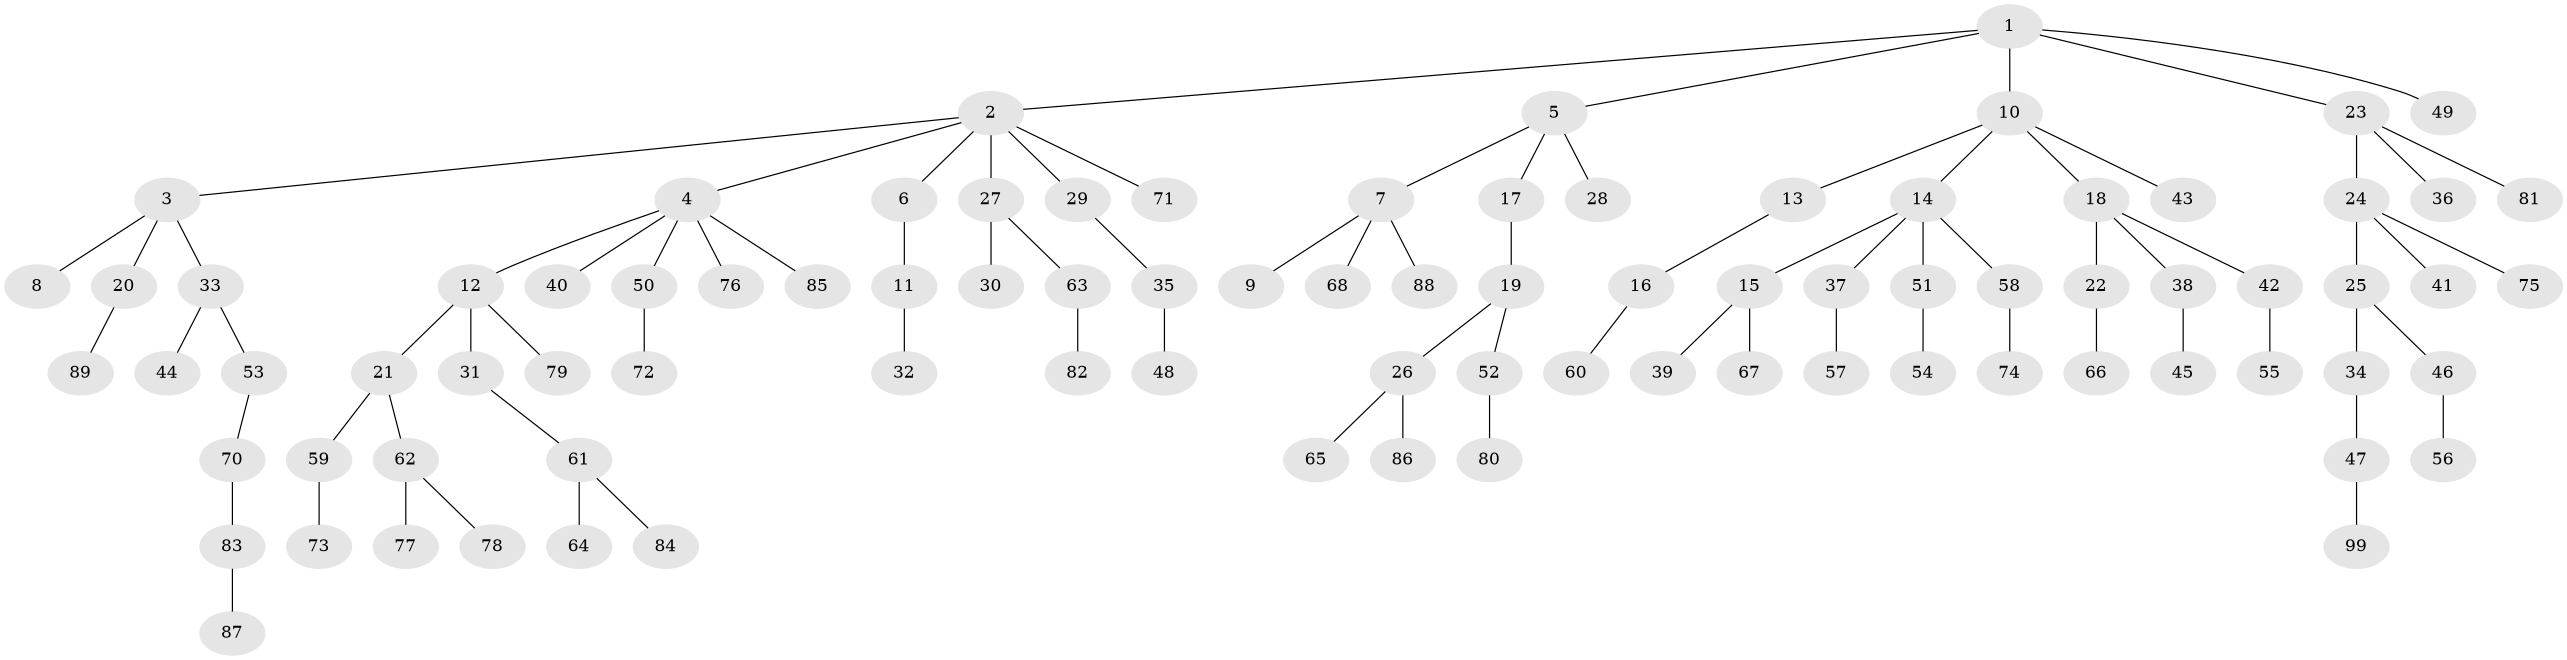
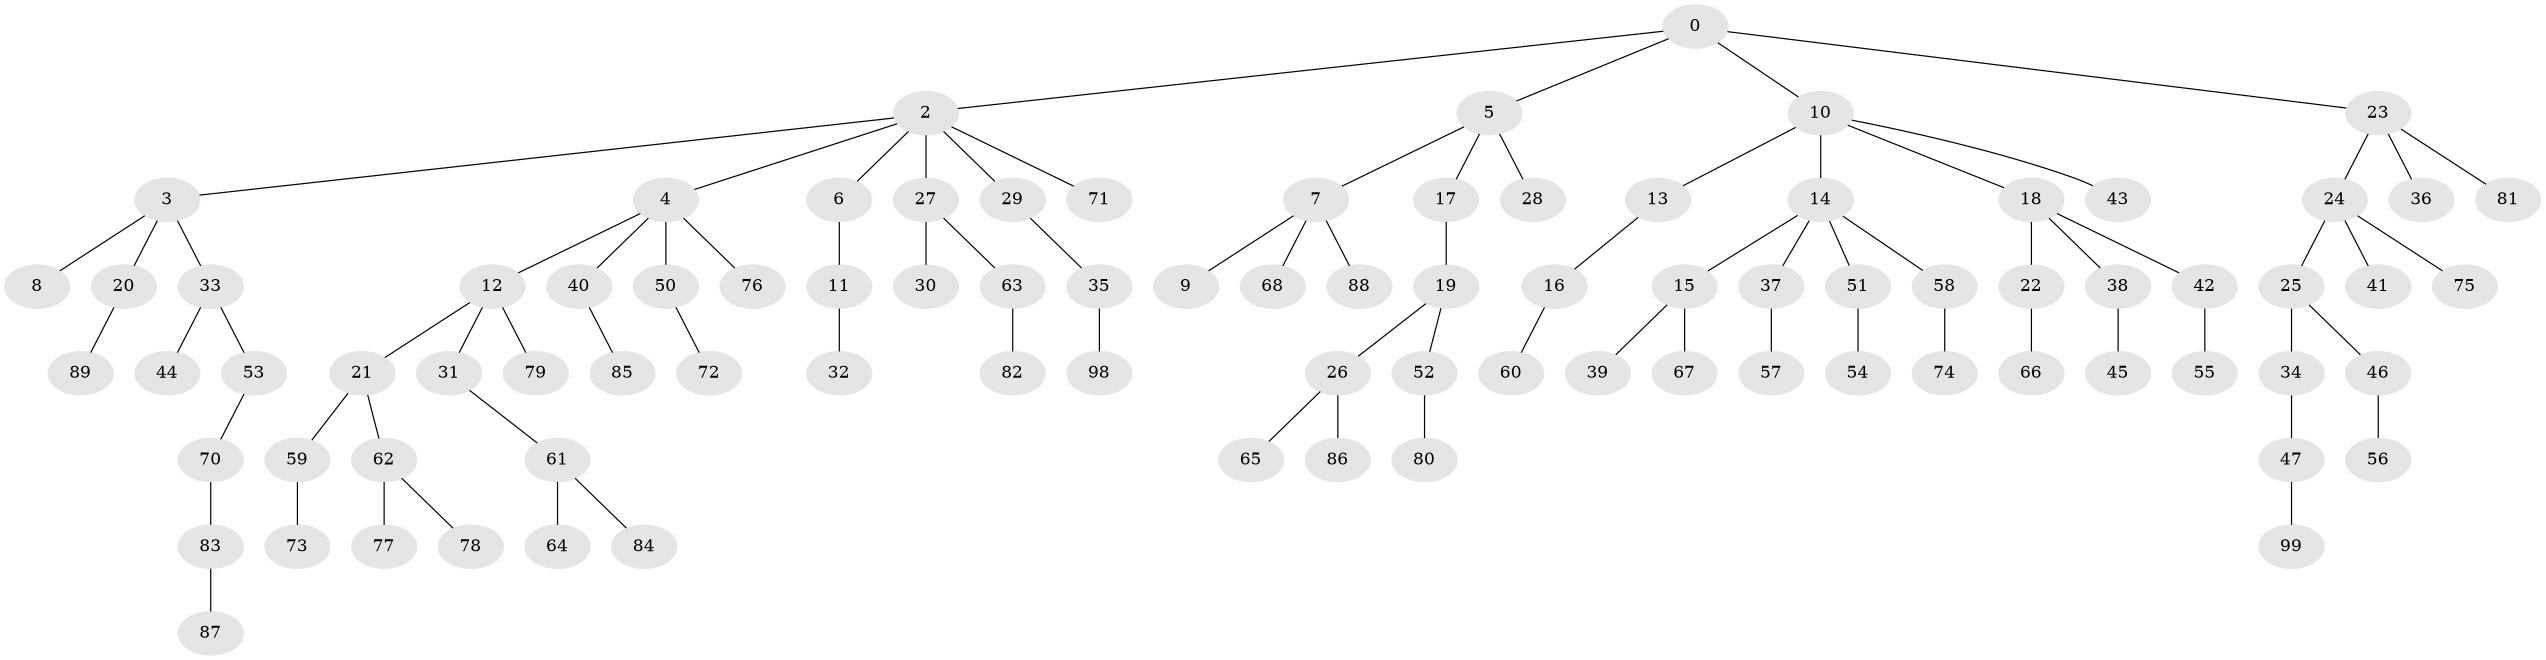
(2010, 26) -> (1695, 26)
(2443, 113) -> none
(753, 243) -> (601, 330)
(1164, 373) -> (1099, 373)
